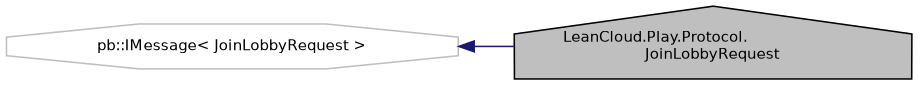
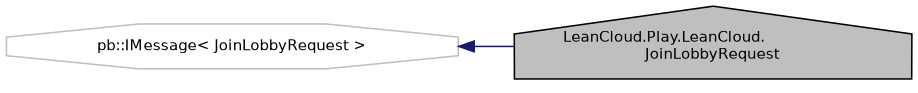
(713, 46) -> (713, 46)
